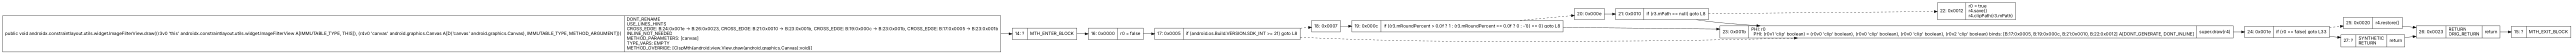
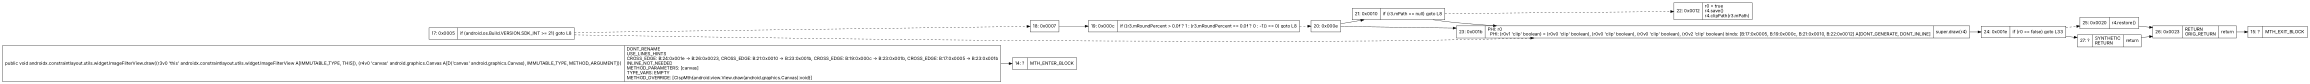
(1640, 28) -> (1397, 27)
(1116, 34) -> none
